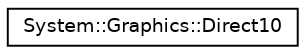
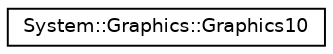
(153, 27) -> (166, 27)
